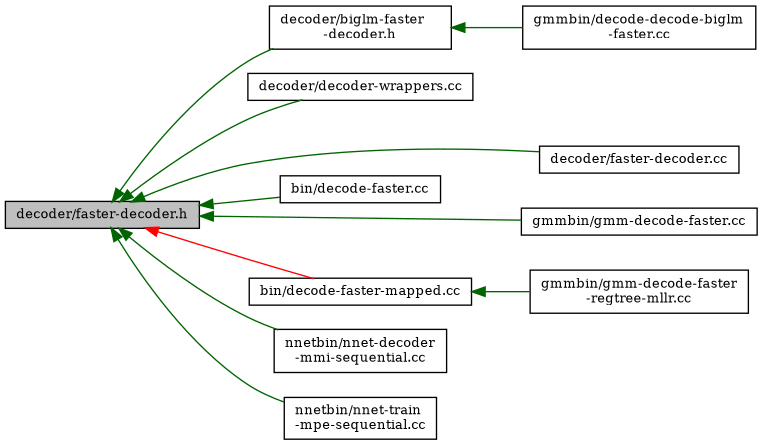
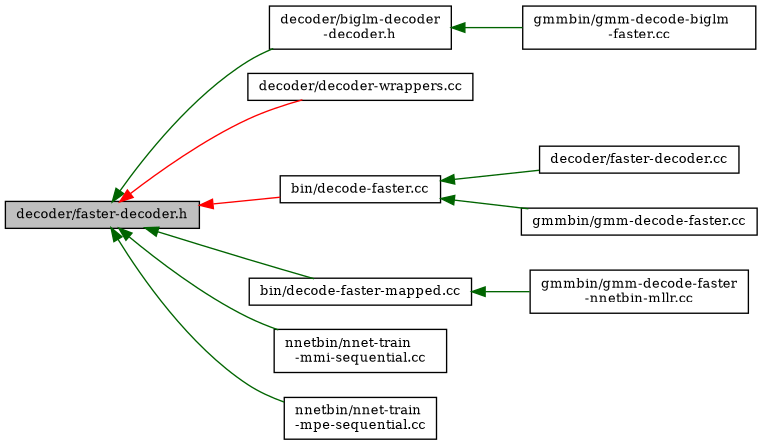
(360, 28) -> (360, 28)
(639, 28) -> (639, 28)
(212, 138) -> (212, 138)
(339, 153) -> (497, 175)
(247, 201) -> (247, 201)
(367, 218) -> (491, 204)
(236, 256) -> (236, 256)
(639, 292) -> (639, 292)
(360, 351) -> (360, 351)
